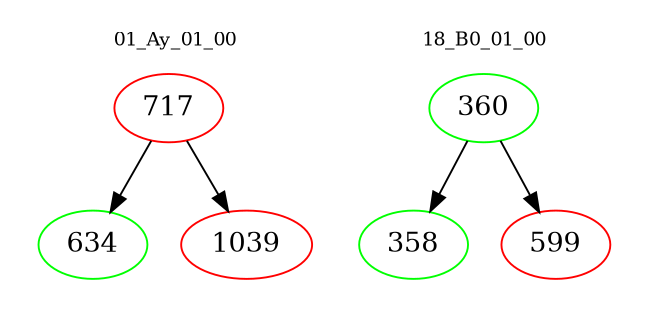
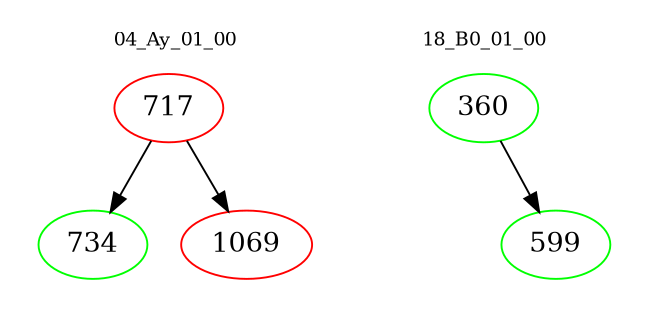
(175, 41) -> (175, 41)
(93, 245) -> (93, 245)
(247, 245) -> (247, 245)
(414, 245) -> none
(556, 245) -> (556, 245)
